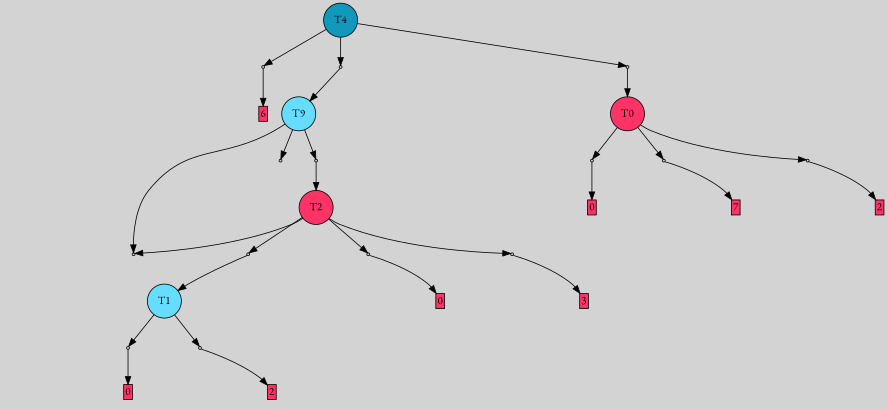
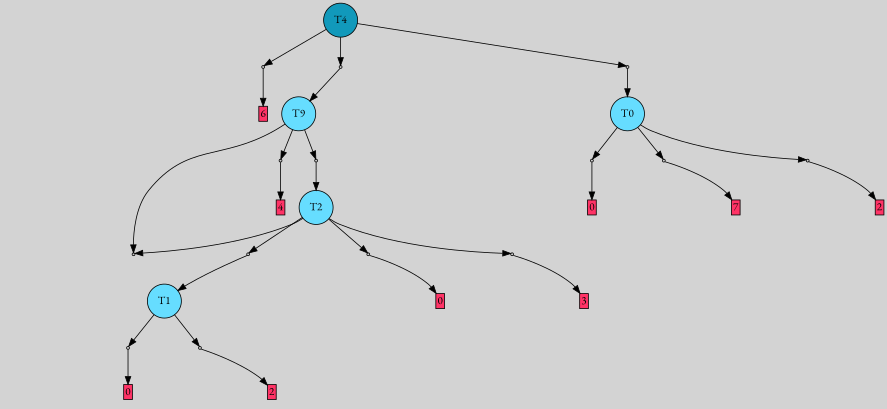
(627, 114) -> (627, 114)
none -> (281, 207)
(316, 207) -> (316, 207)
